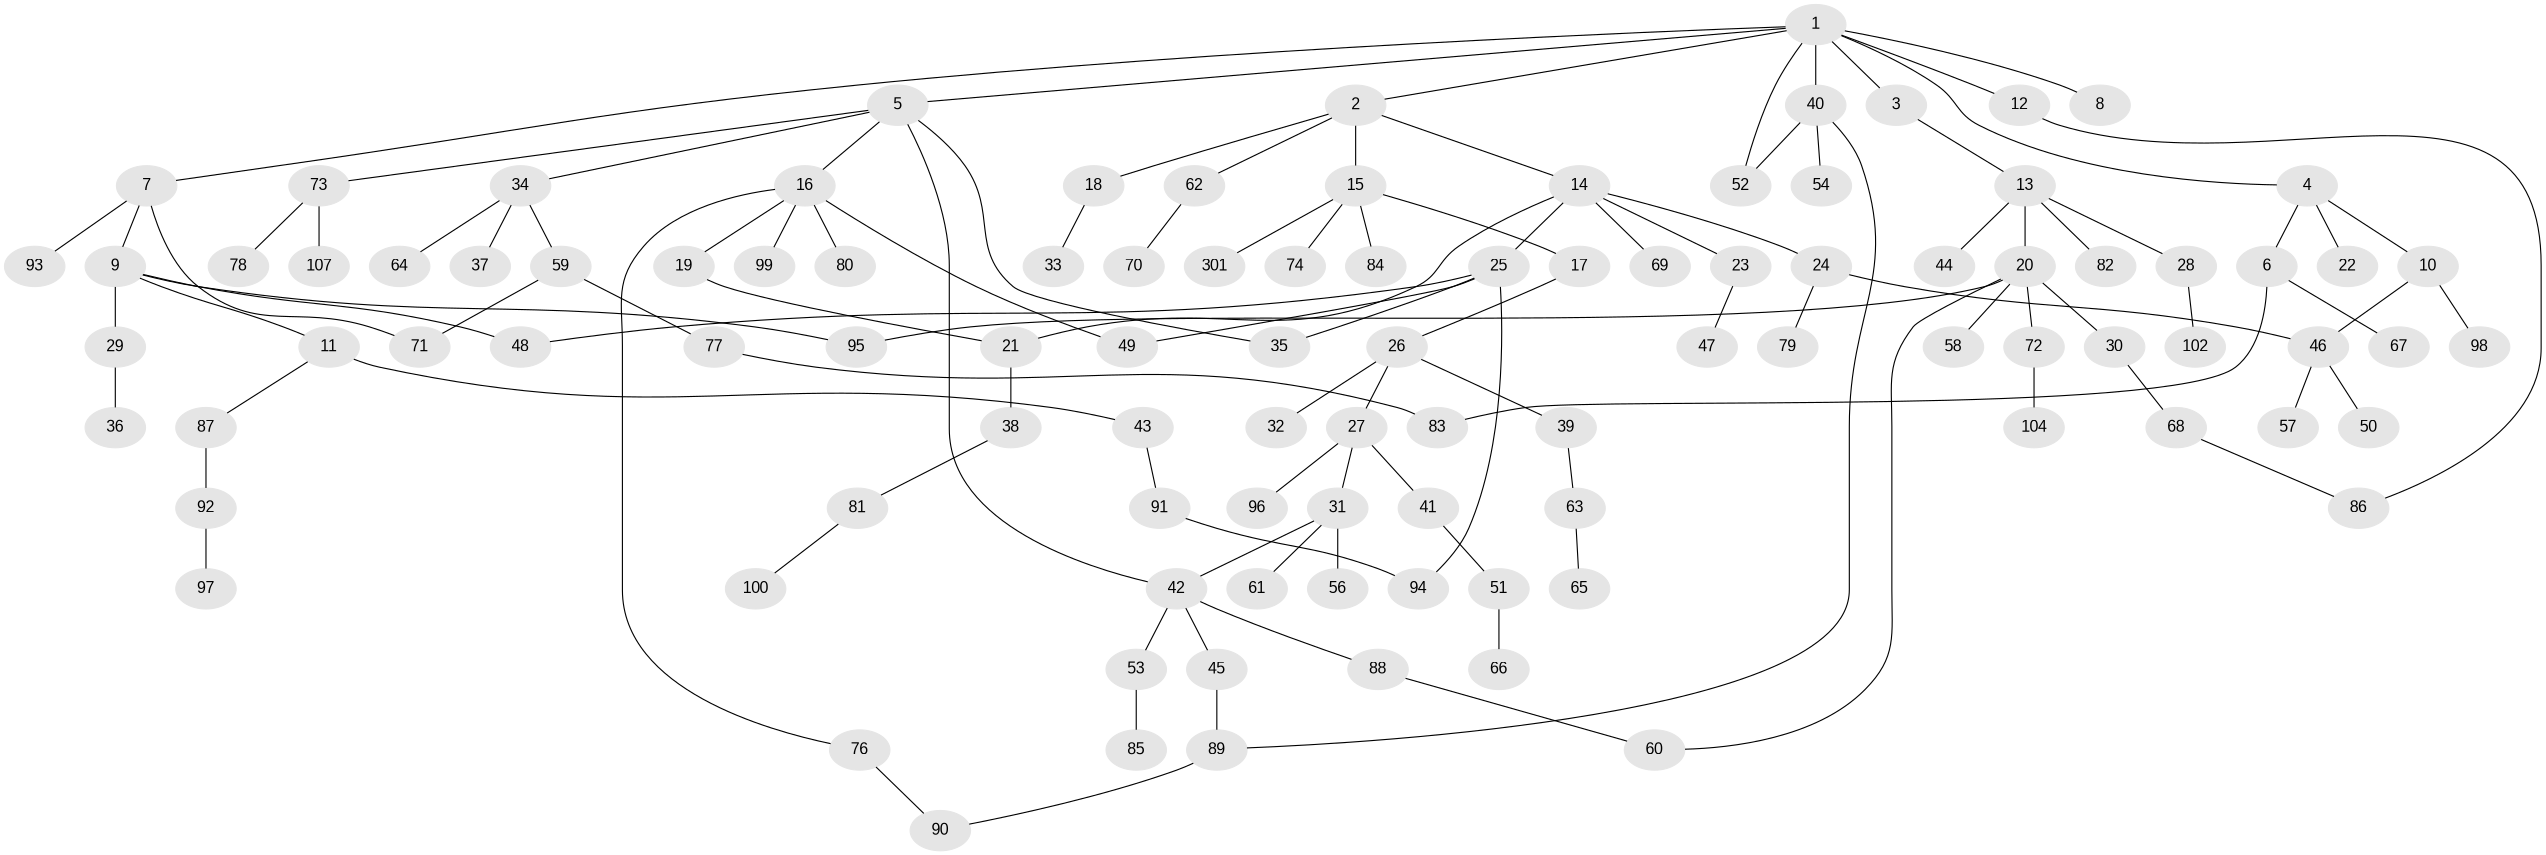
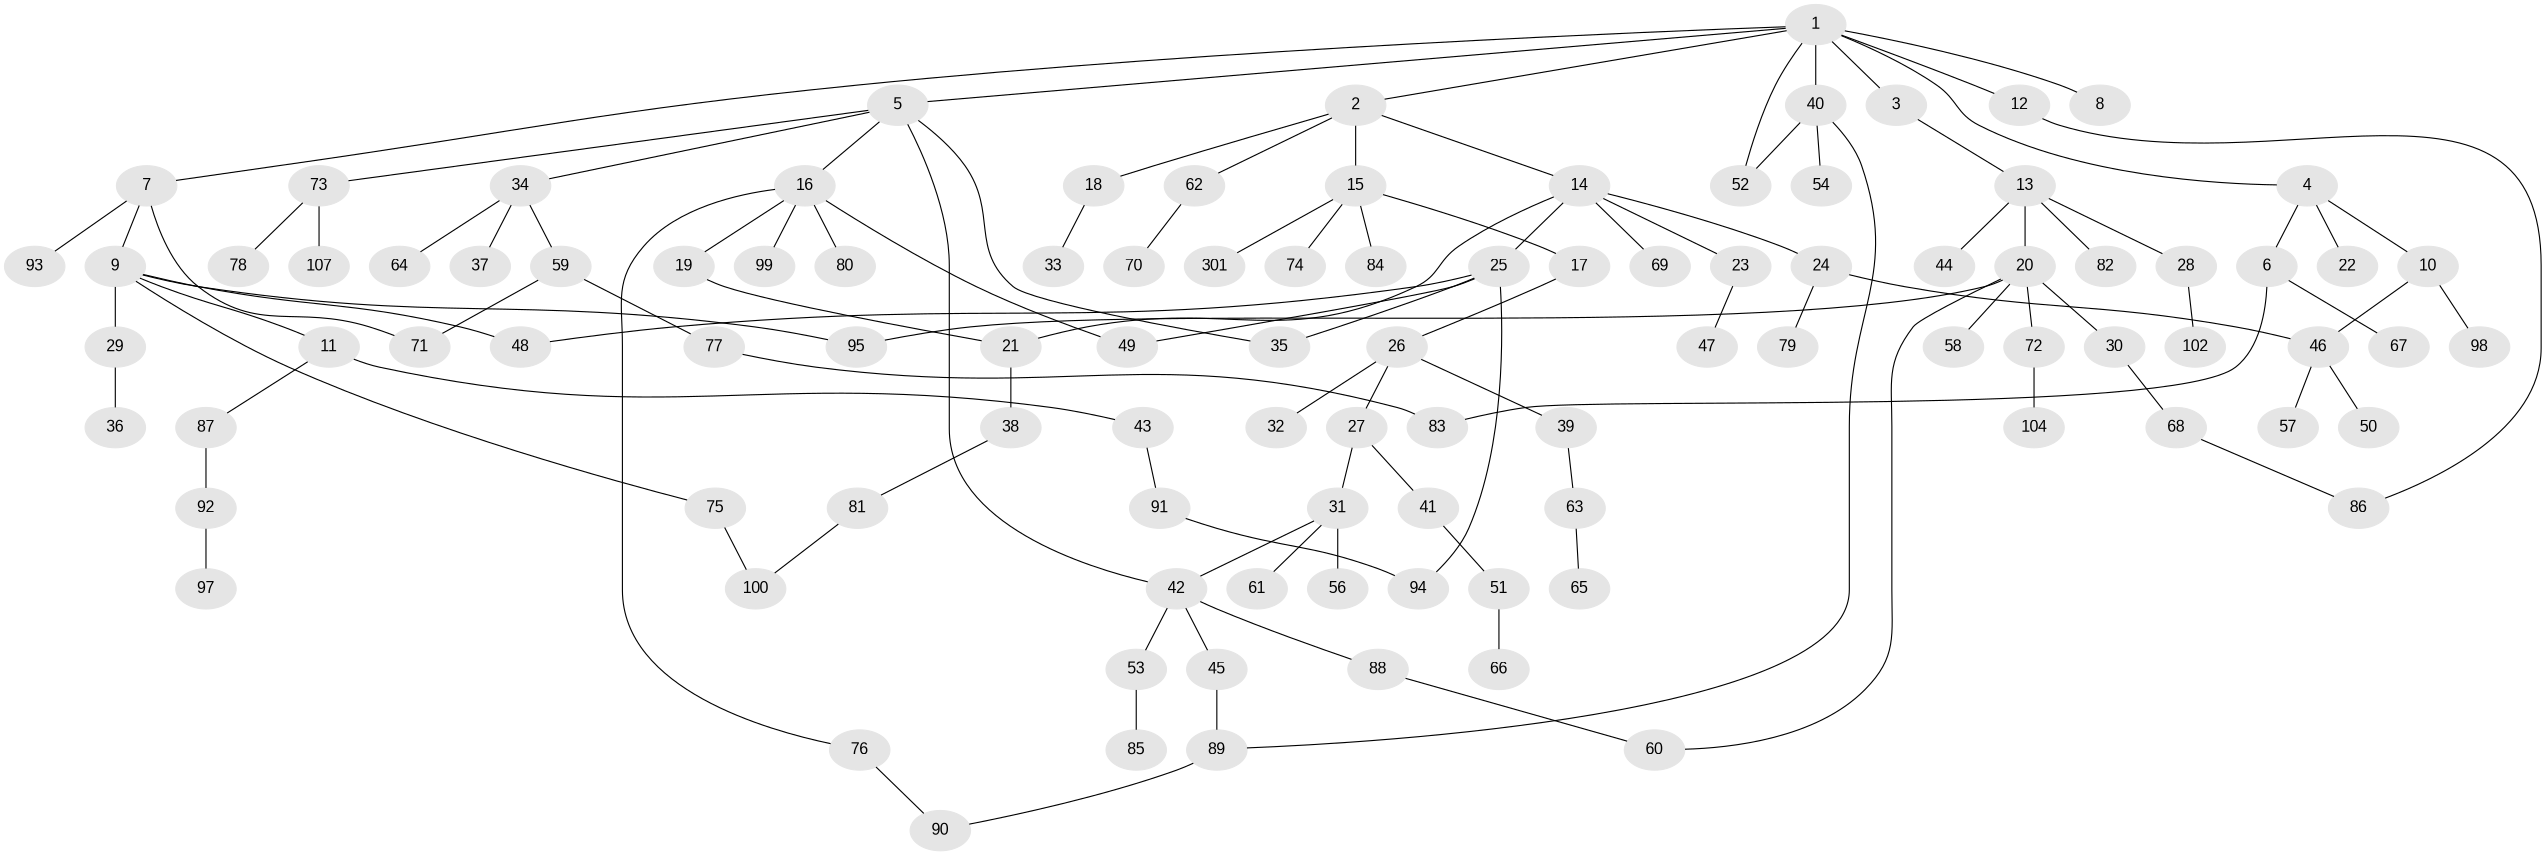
none -> (715, 508)
(1257, 508) -> none
